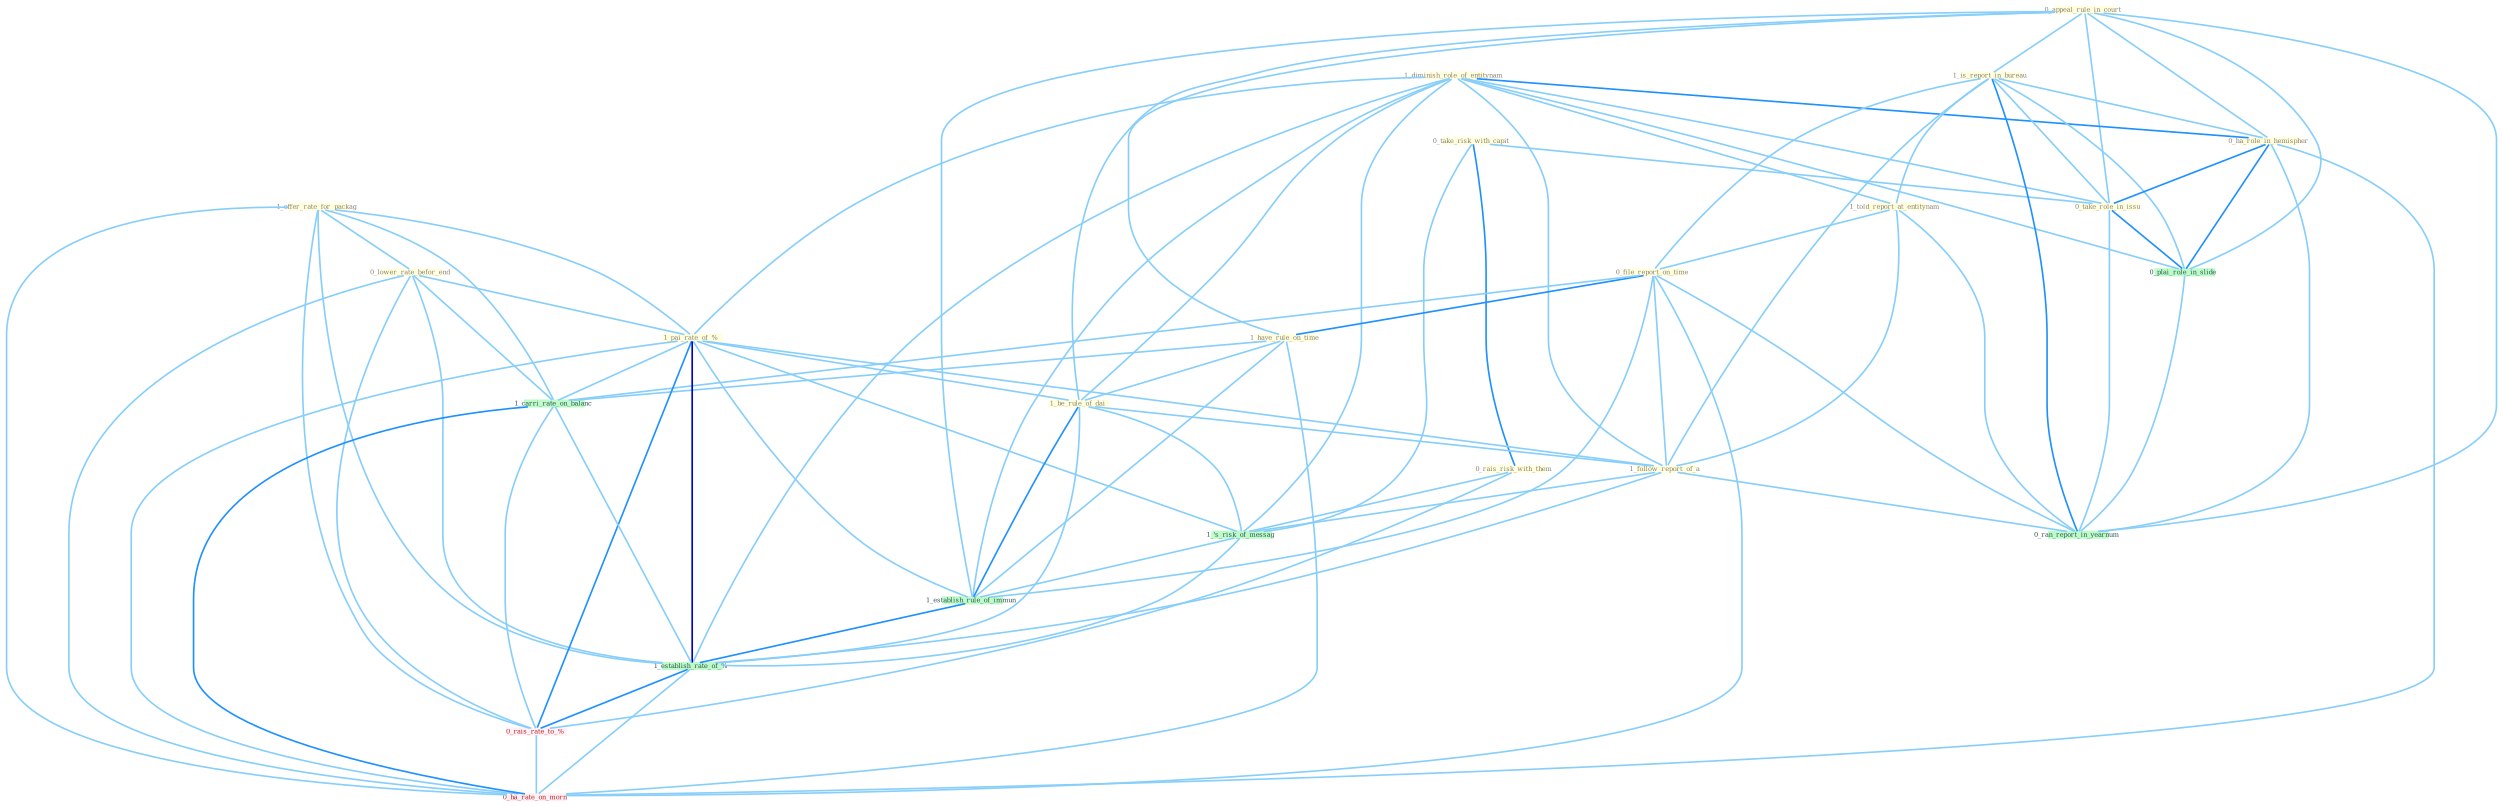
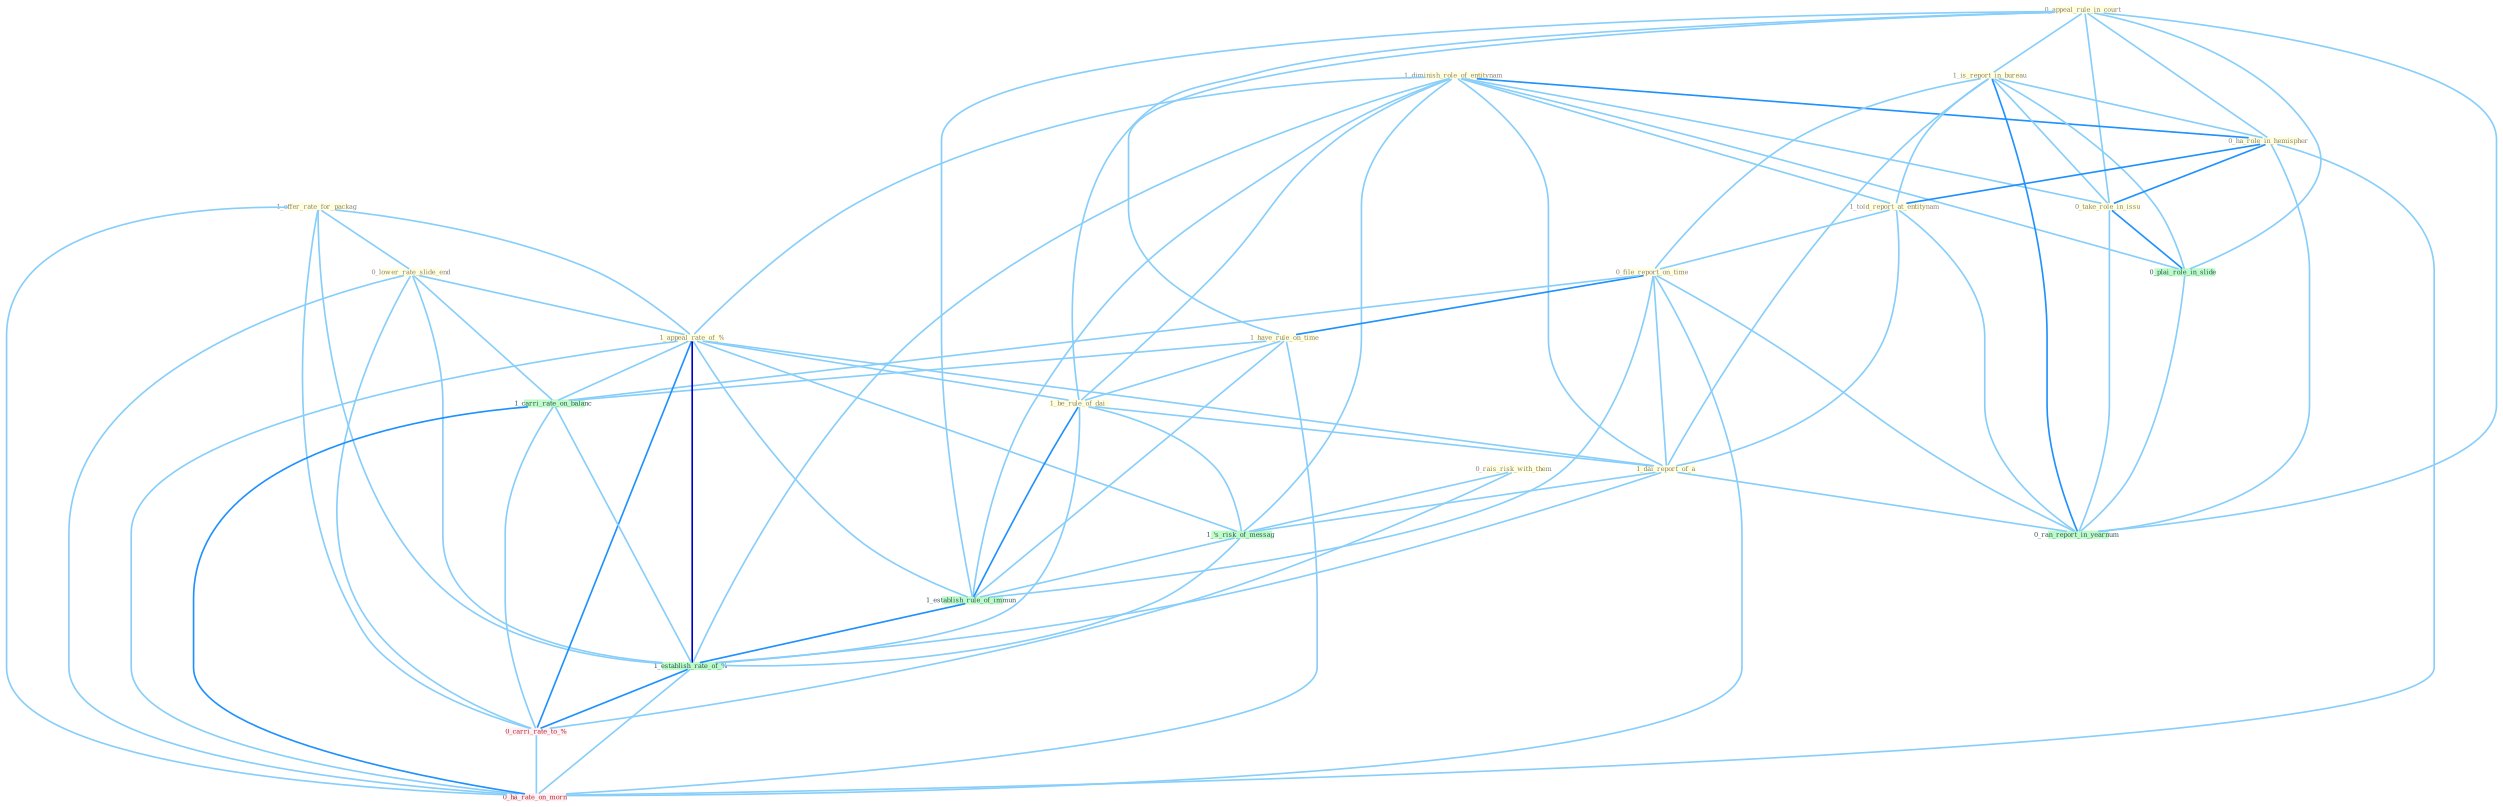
(1473, 141) -> none
(2228, 207) -> (2066, 177)
(458, 270) -> none
(412, 272) -> (412, 272)
(692, 338) -> (692, 338)
(1667, 469) -> (1667, 469)
(536, 732) -> (536, 732)
